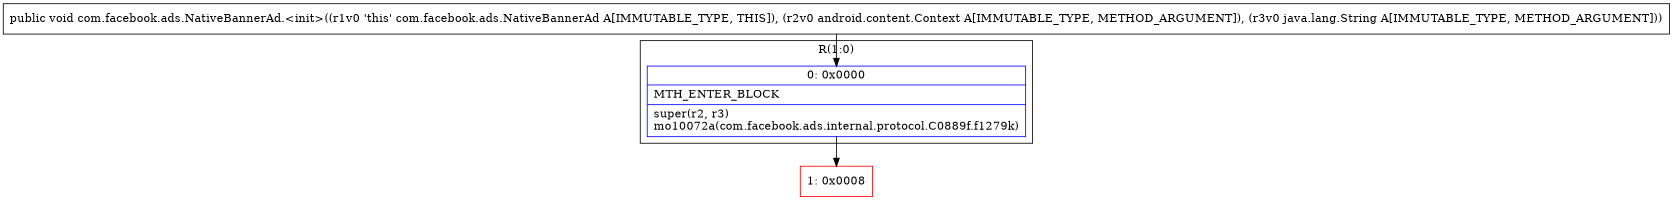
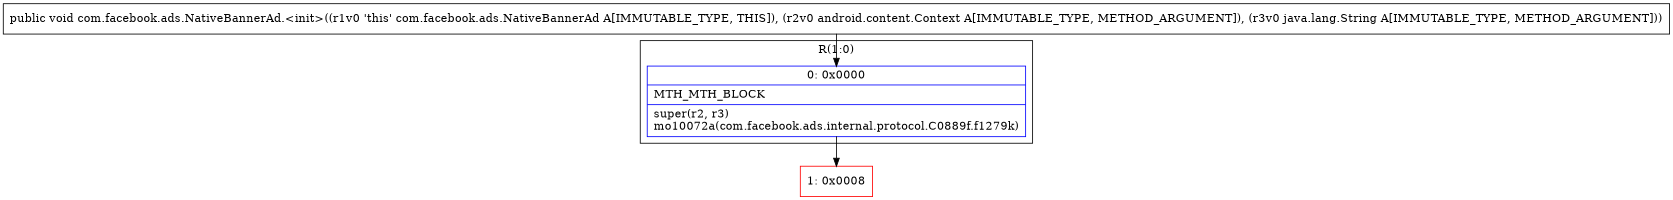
(717, 94) -> (710, 94)
